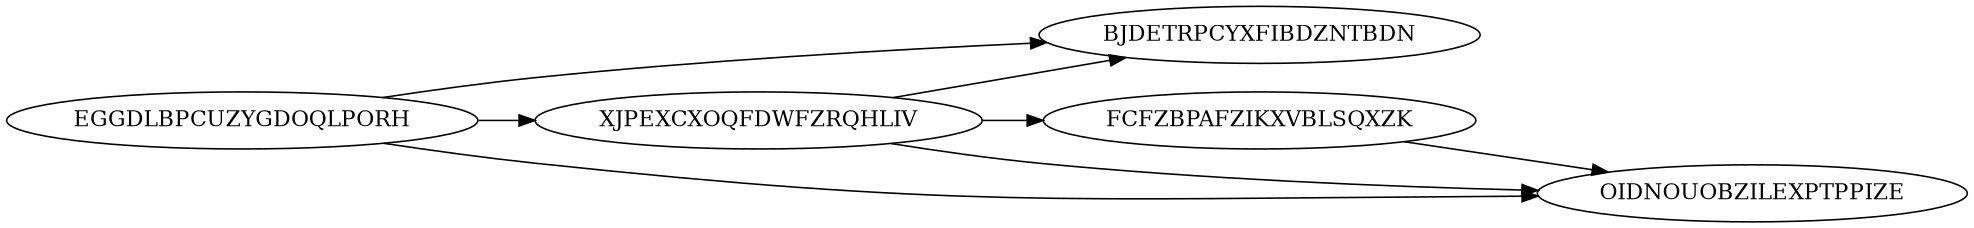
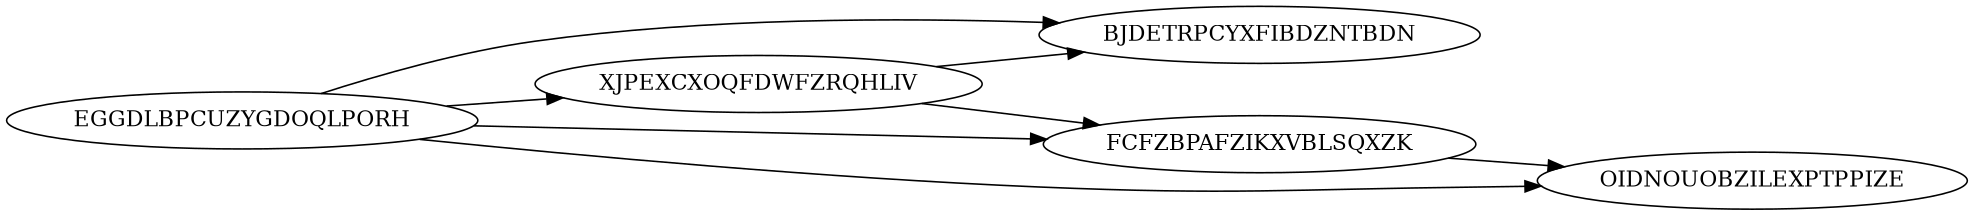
none -> (752, 132)
(1206, 176) -> none
